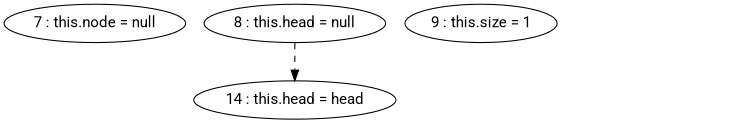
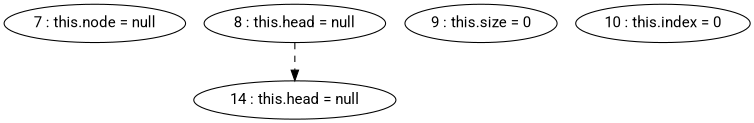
(481, 23) -> (481, 23)
none -> (663, 23)
(295, 100) -> (295, 100)
